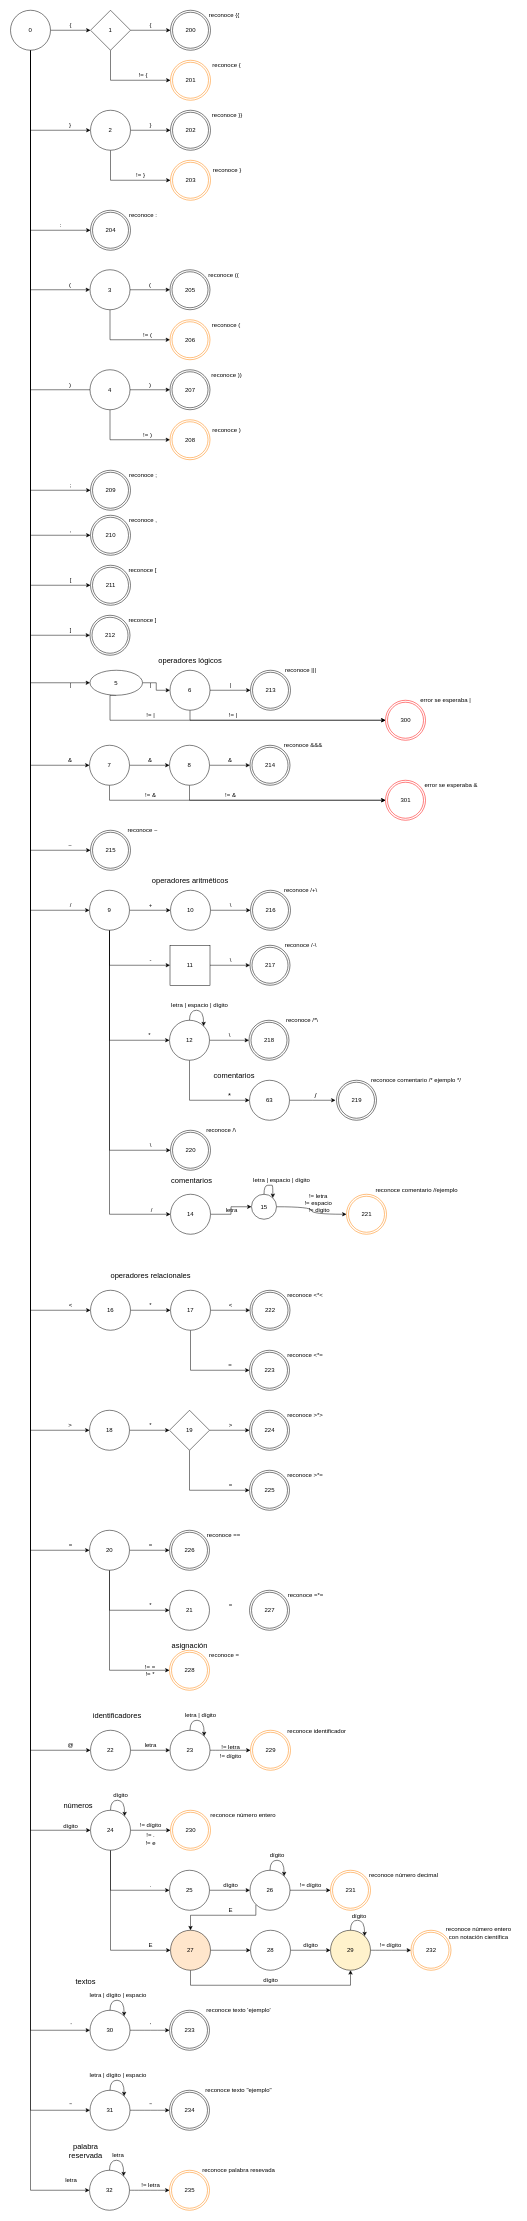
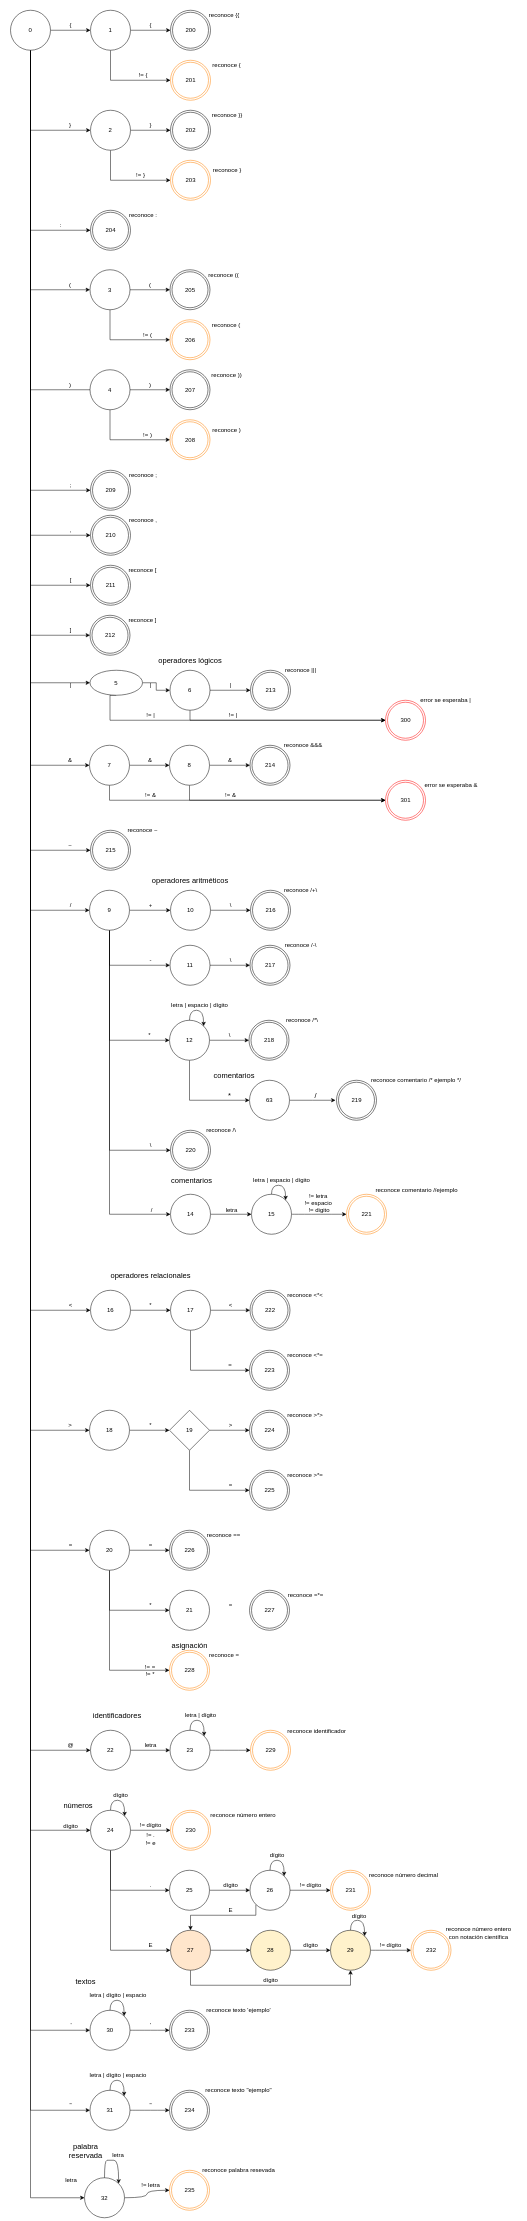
(110, 30) -> (110, 30)
(190, 965) -> (190, 965)
(264, 1207) -> (271, 1214)
(230, 1750) -> none
(270, 1950) -> (270, 1950)
(109, 2190) -> (104, 2198)
